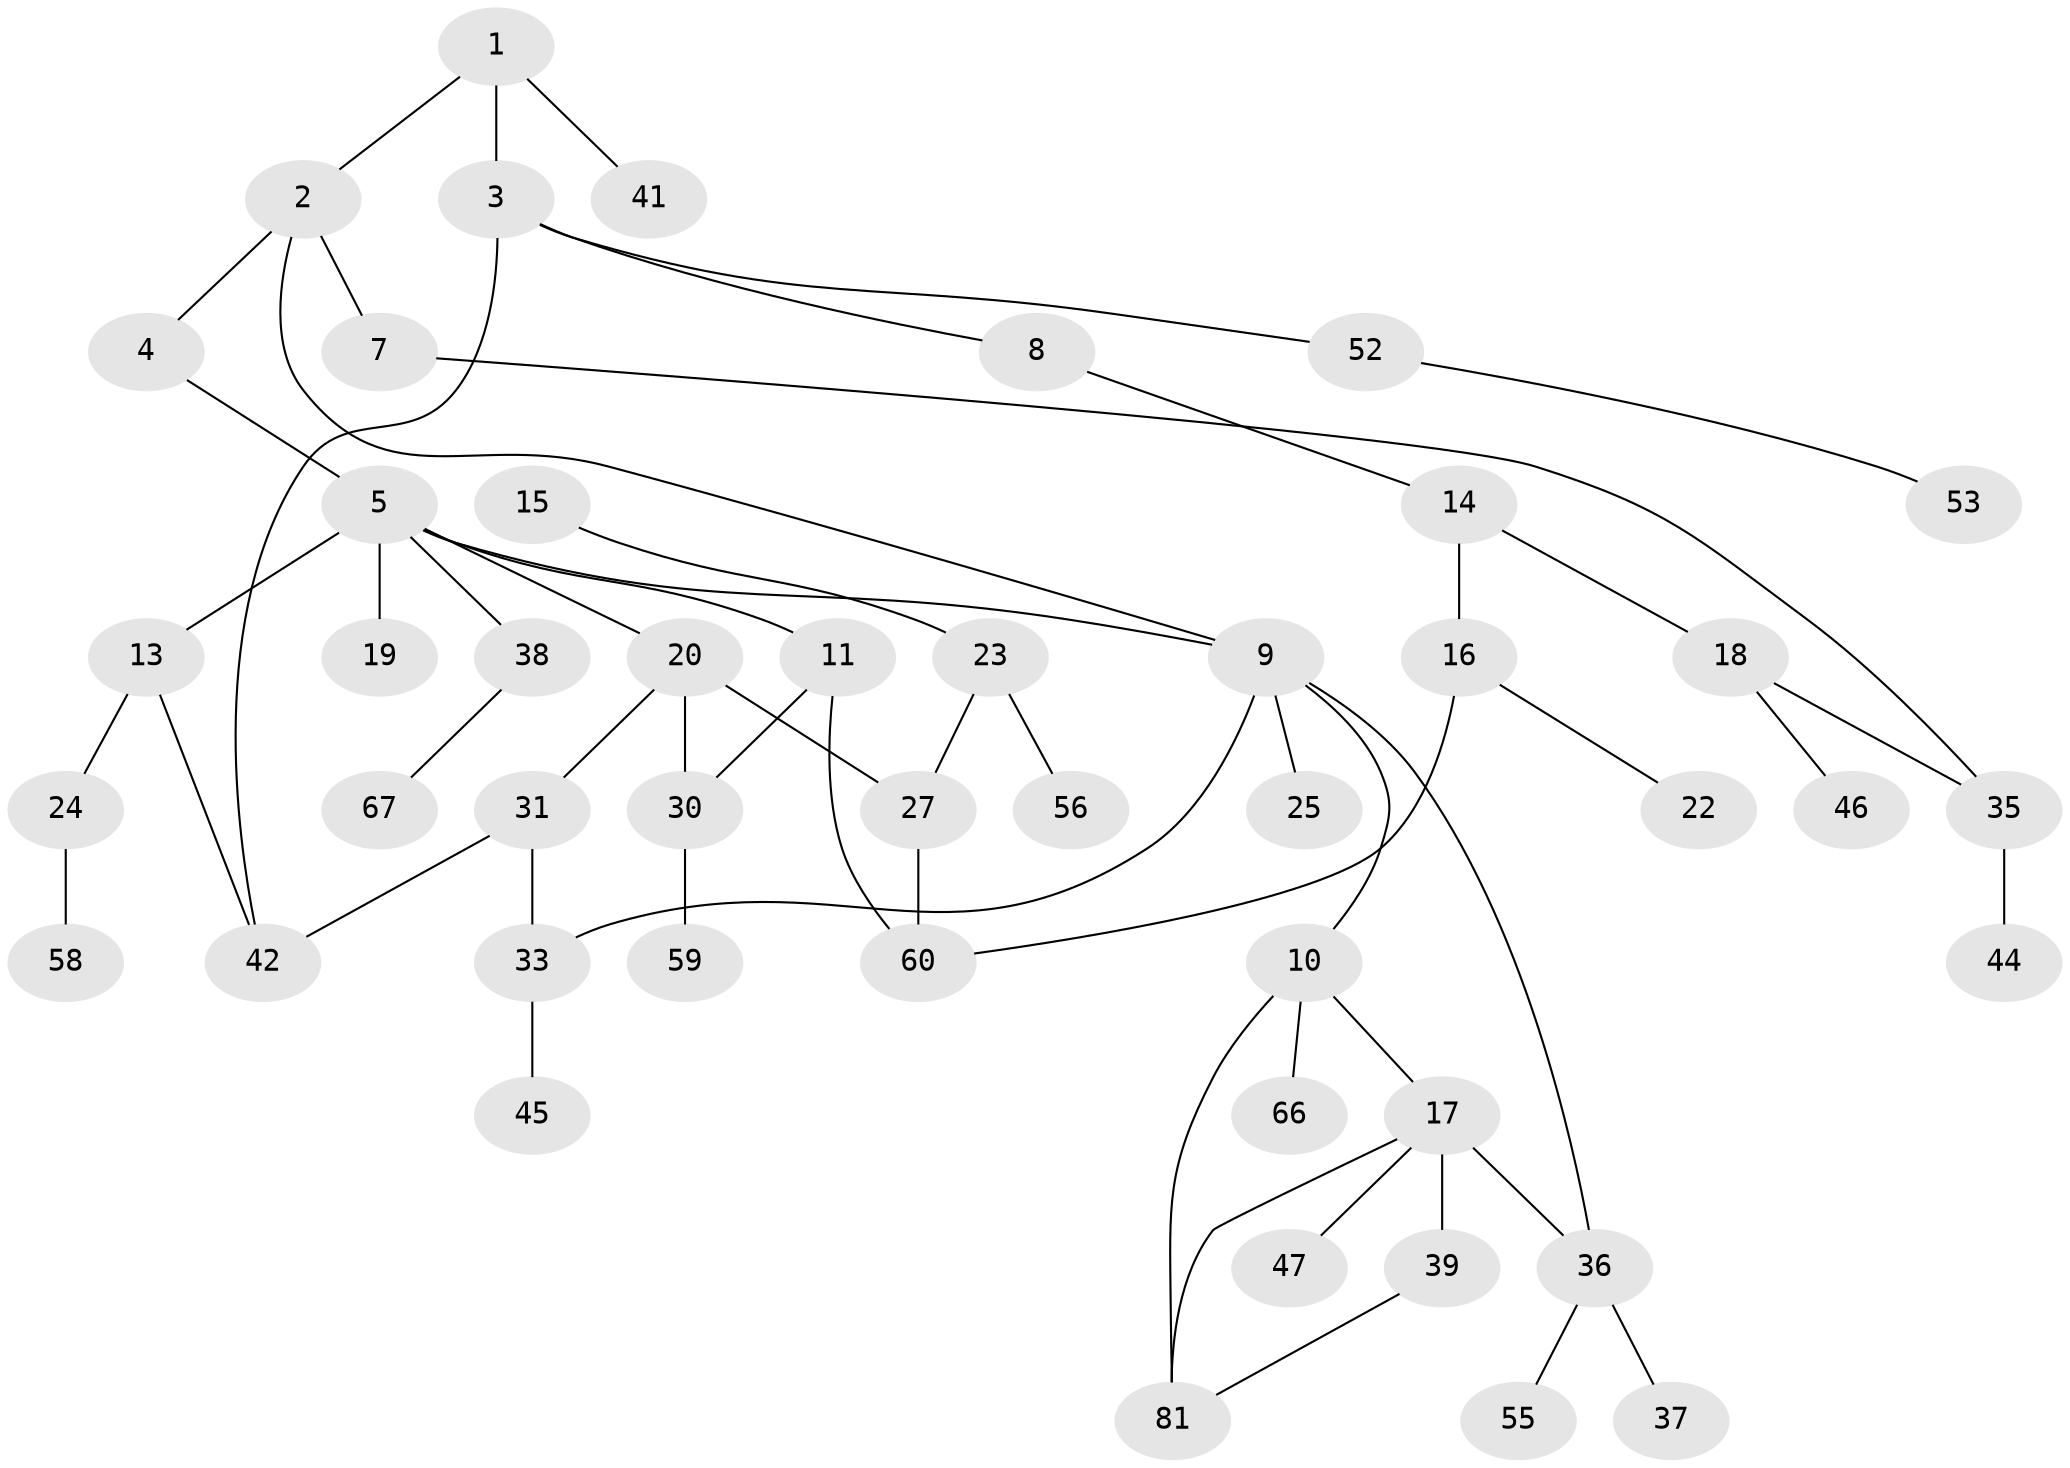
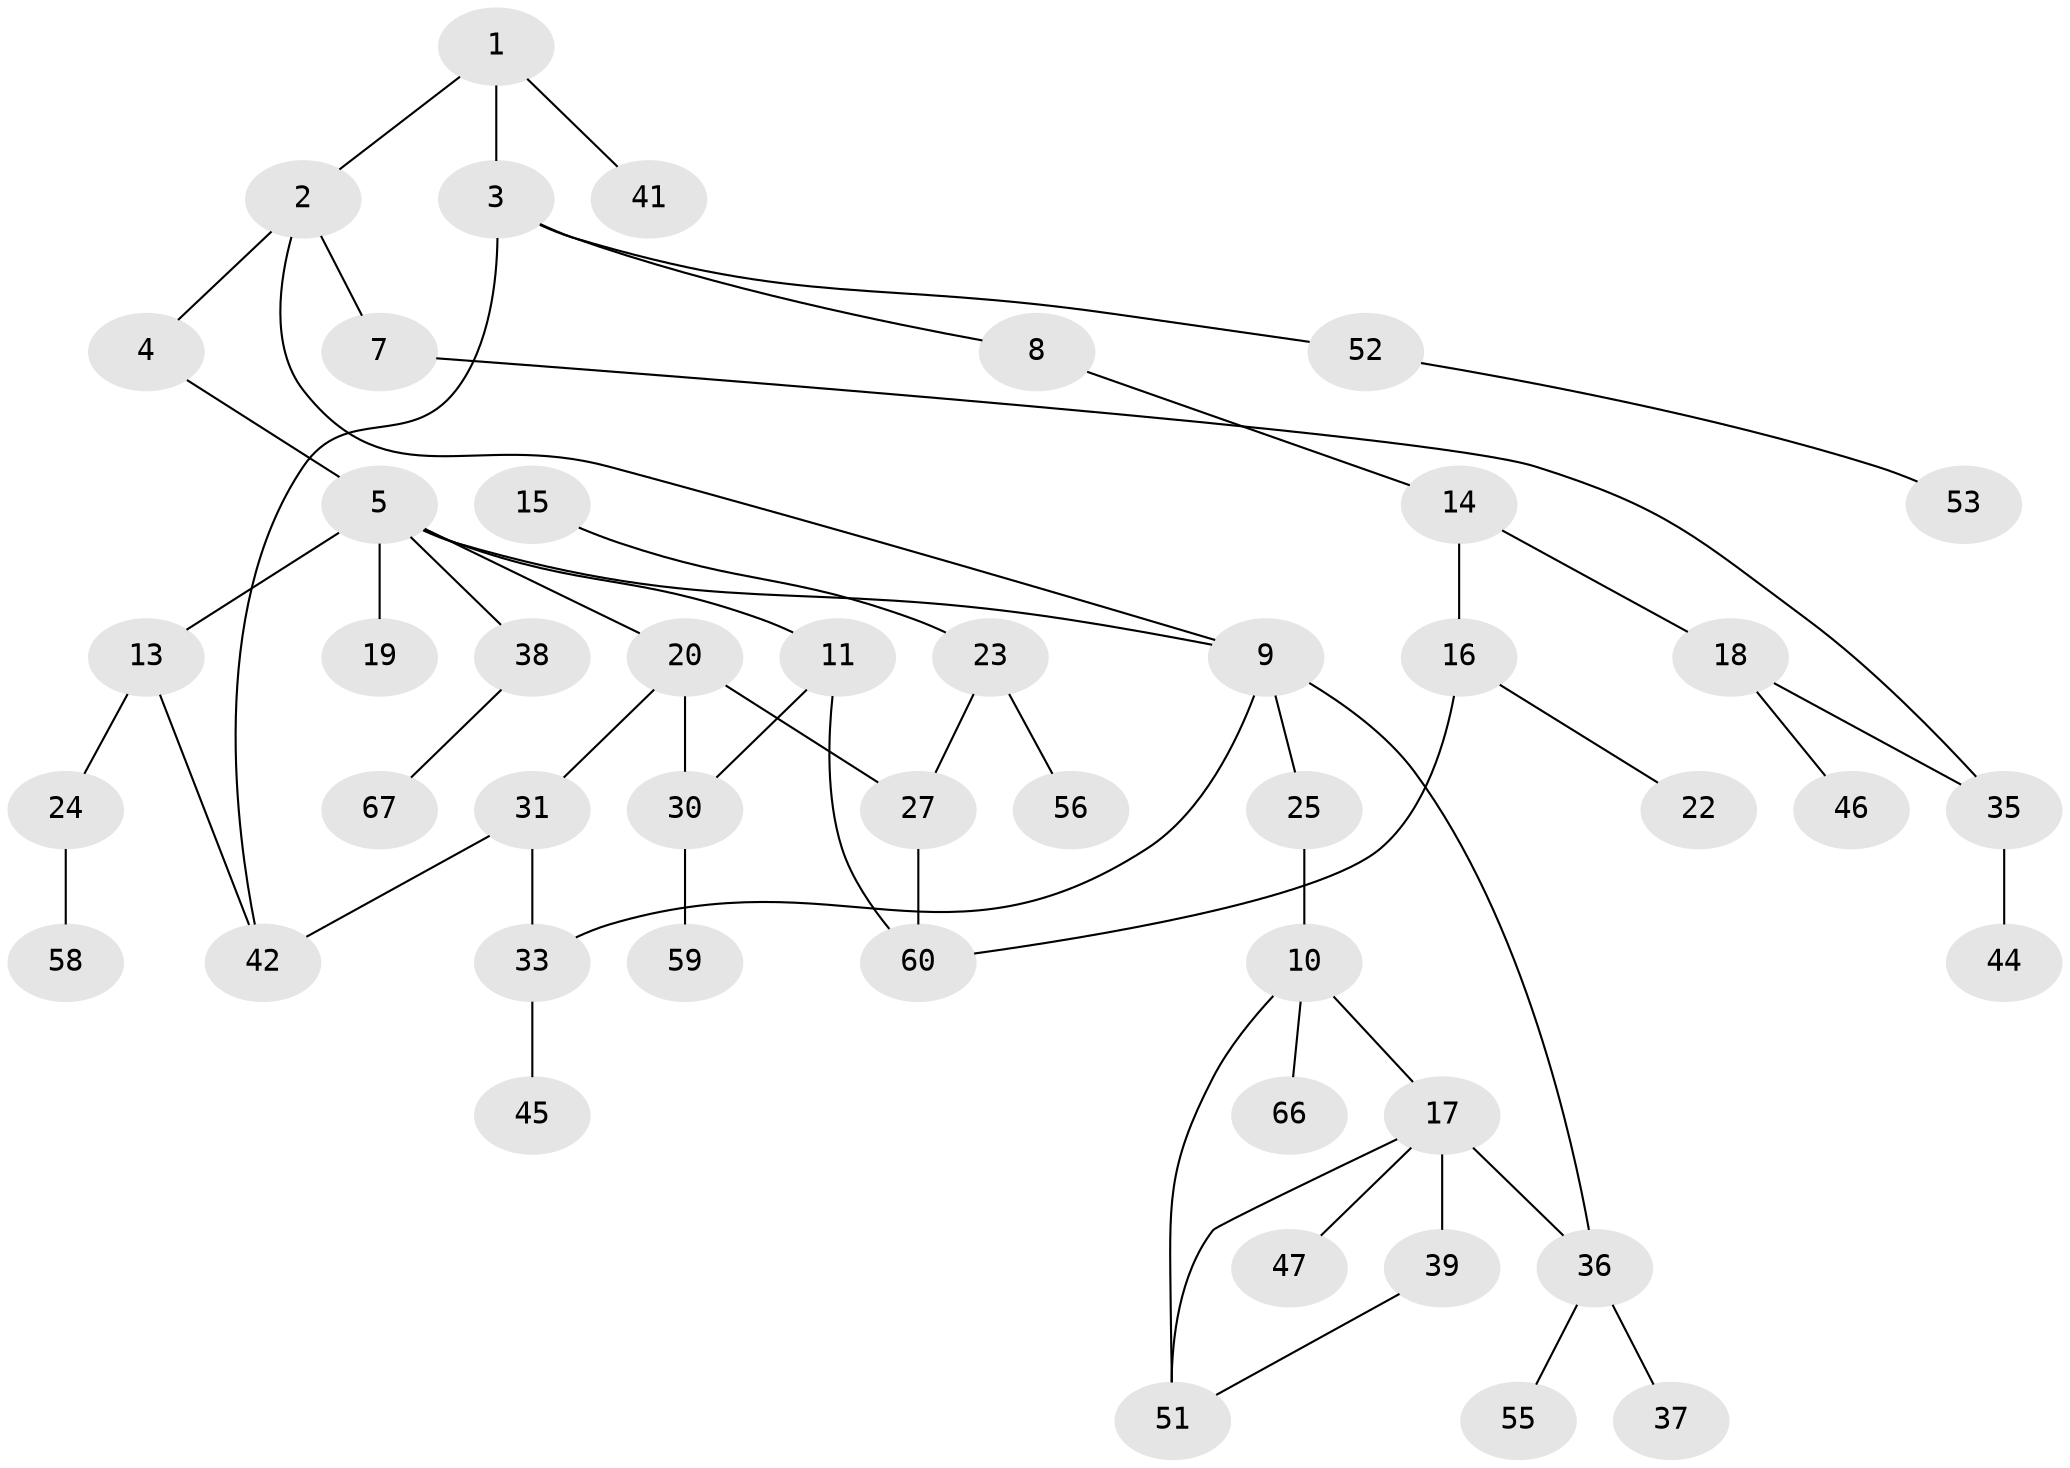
(1389, 799) -> (1304, 900)
(1173, 1421) -> (1173, 1421)
